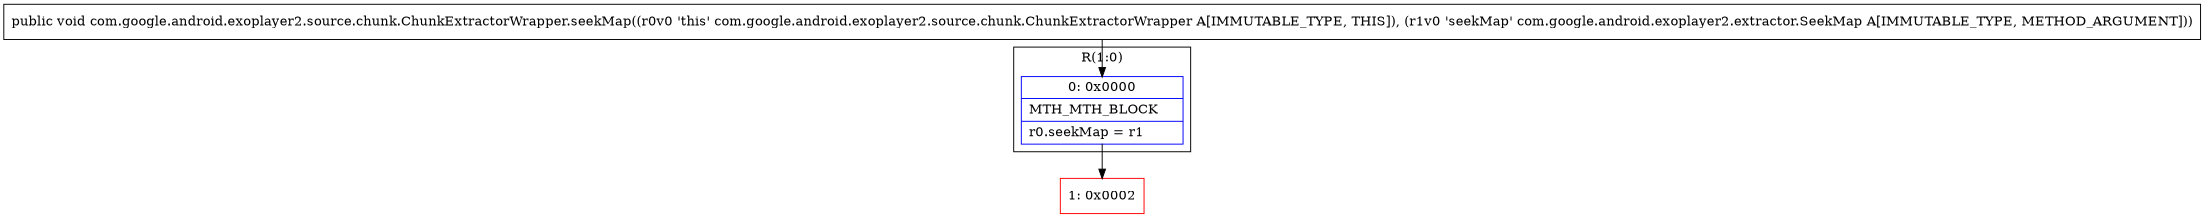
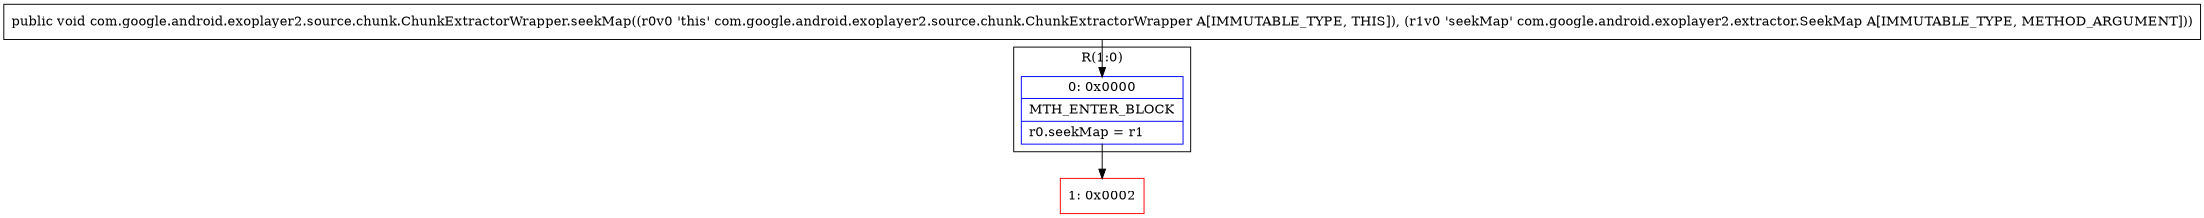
(1094, 109) -> (1102, 109)
